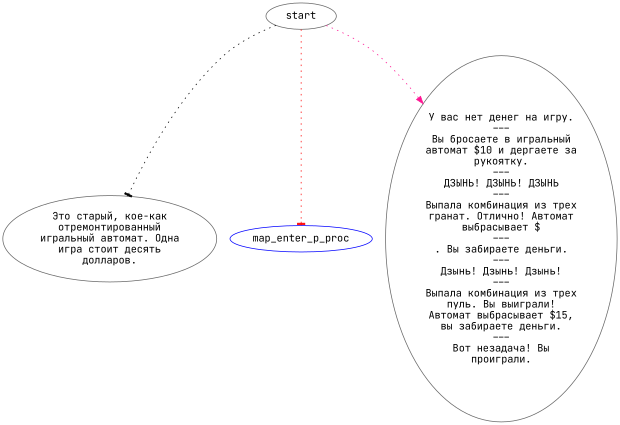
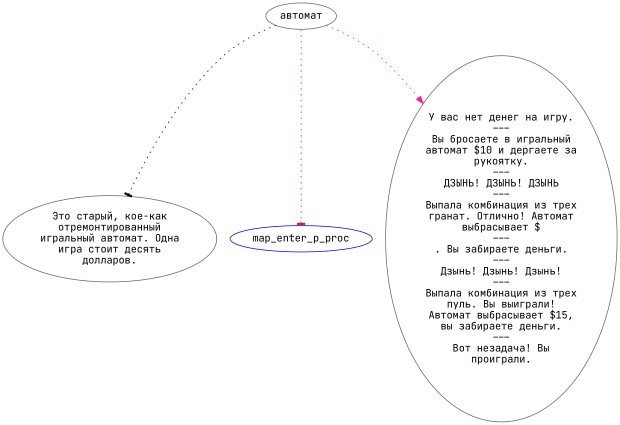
(301, 16) -> (301, 16)
